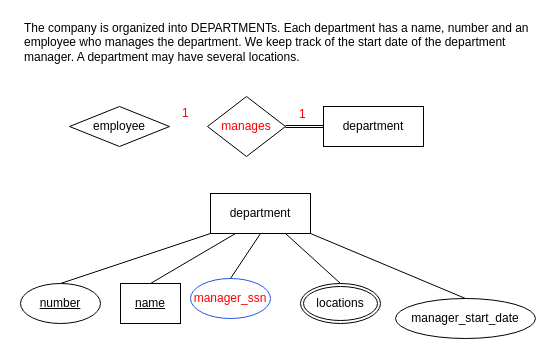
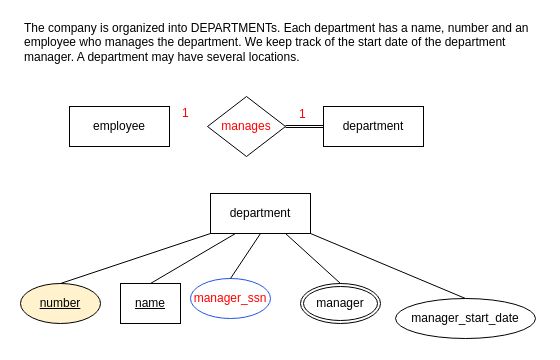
(120, 127) -> (120, 127)
(61, 304) -> (61, 304)
(341, 304) -> (341, 304)
